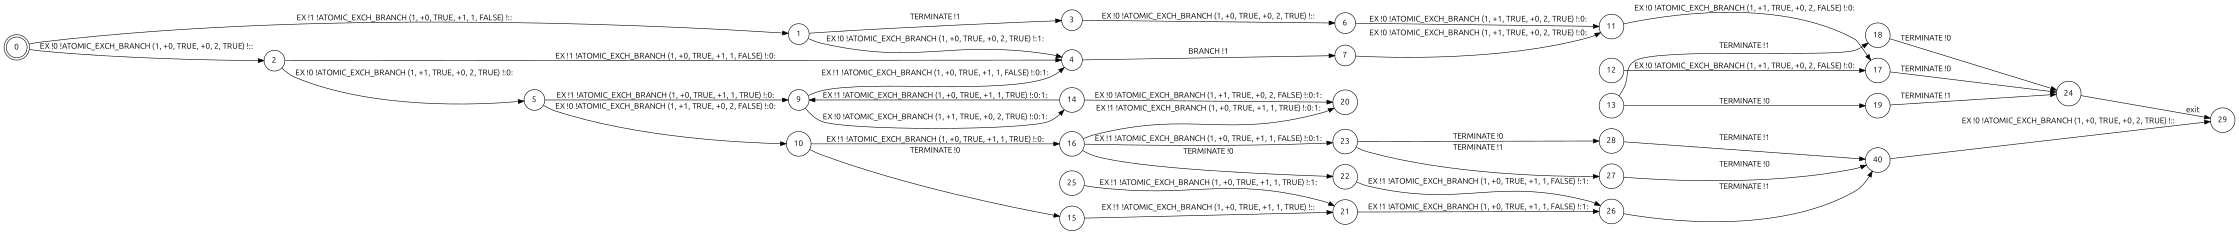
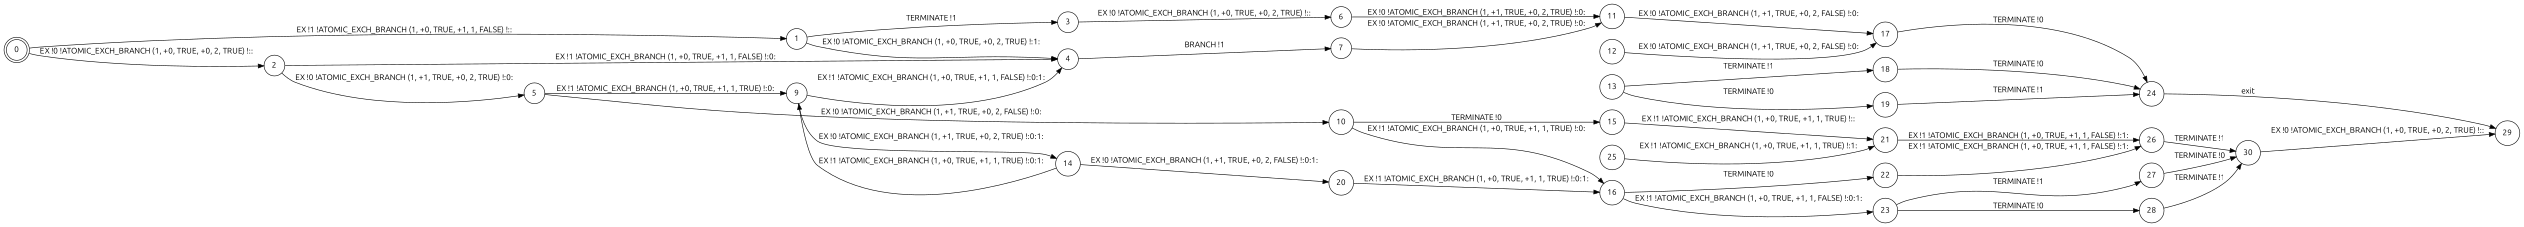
(1206, 124) -> (1474, 188)
(1878, 160) -> (2248, 153)
